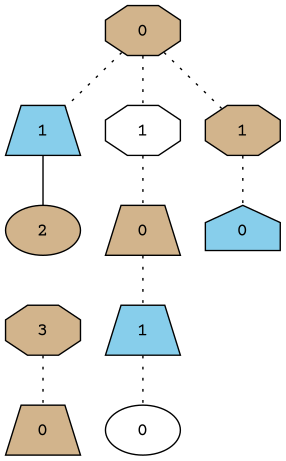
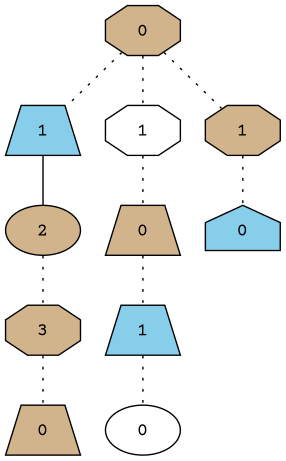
none -> (43, 280)
